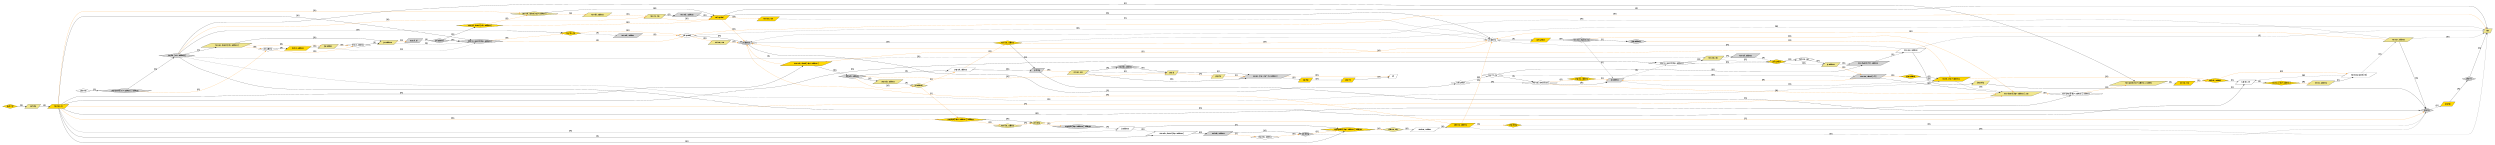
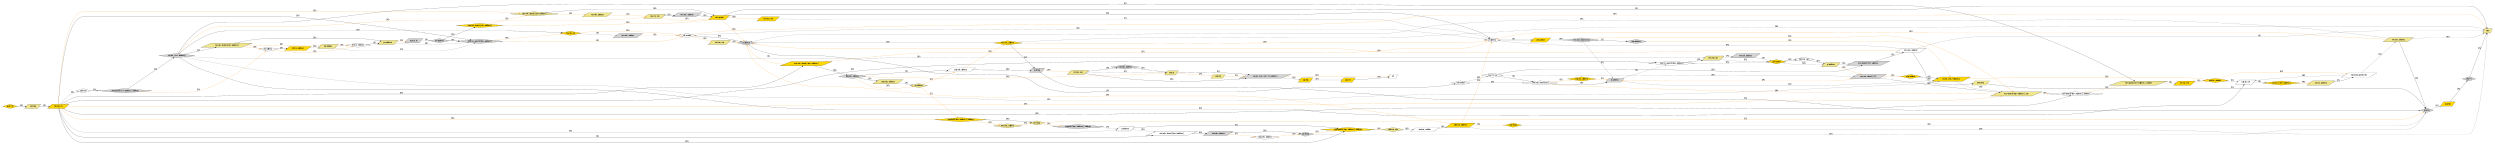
none -> (68, 97)
